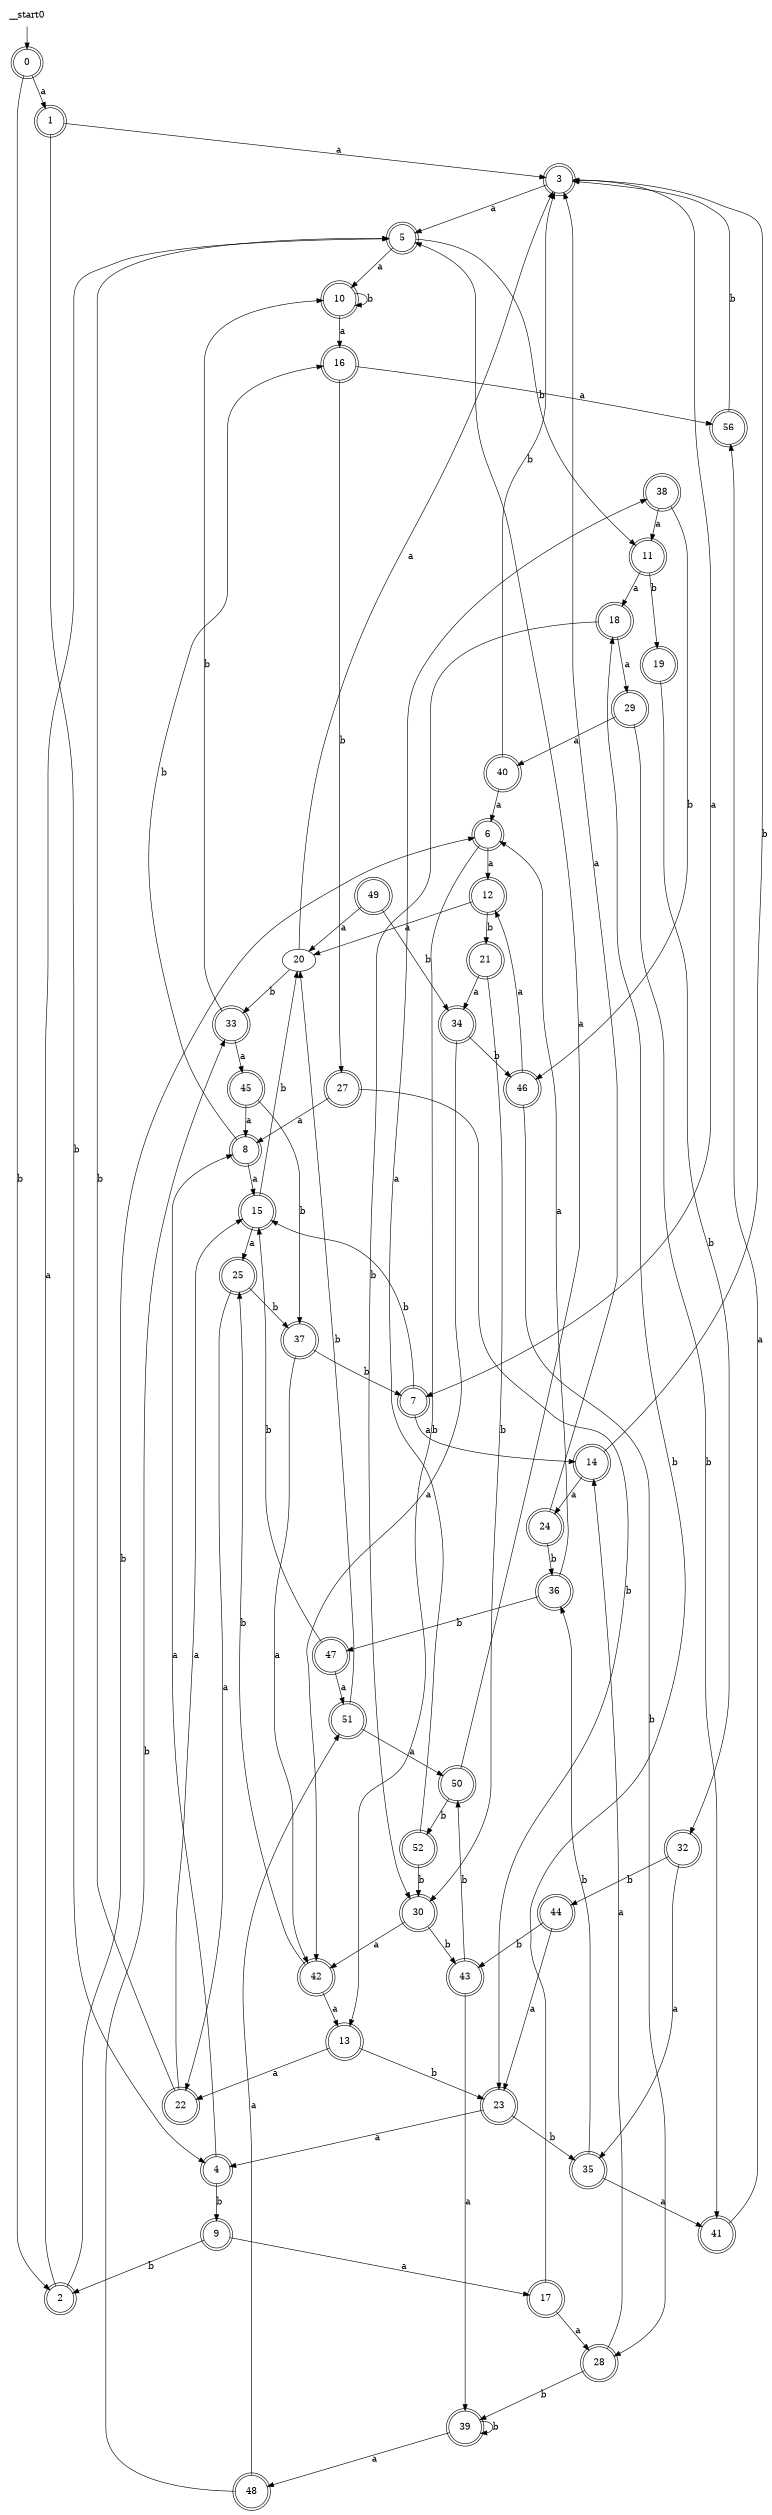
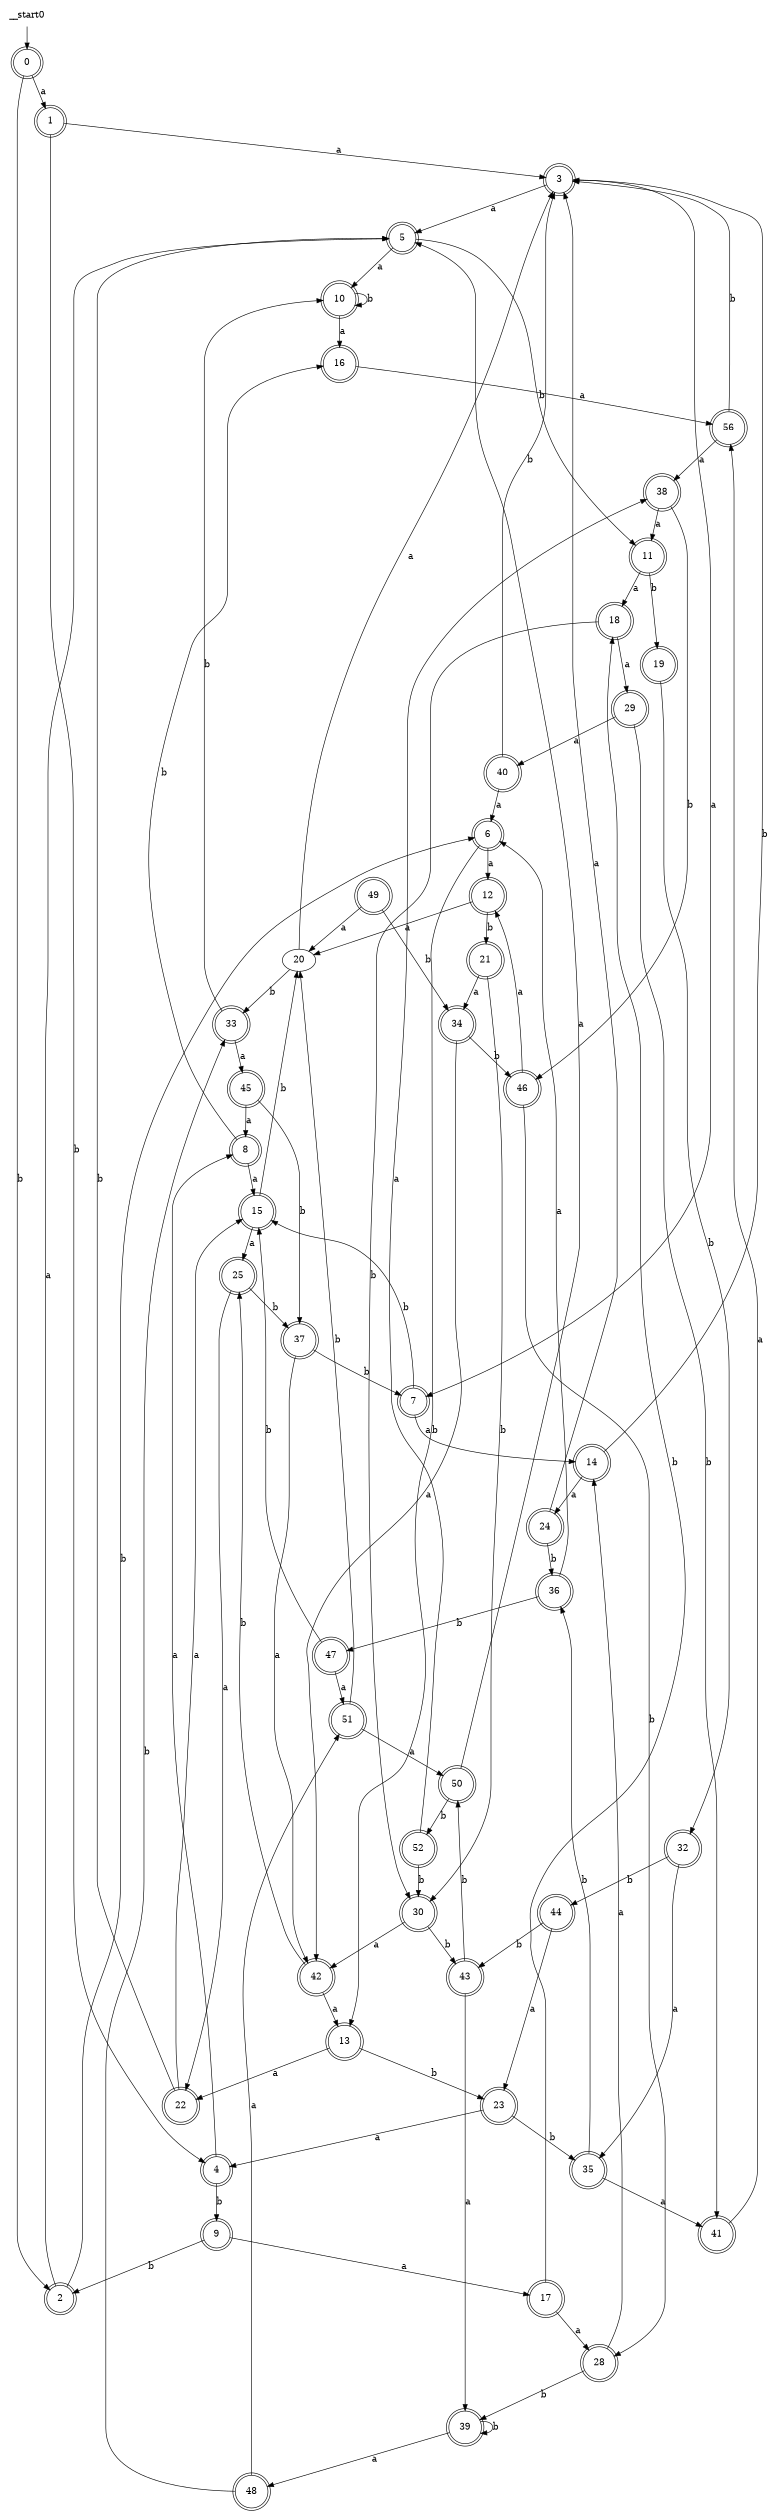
none -> (701, 454)
(343, 1089) -> none
